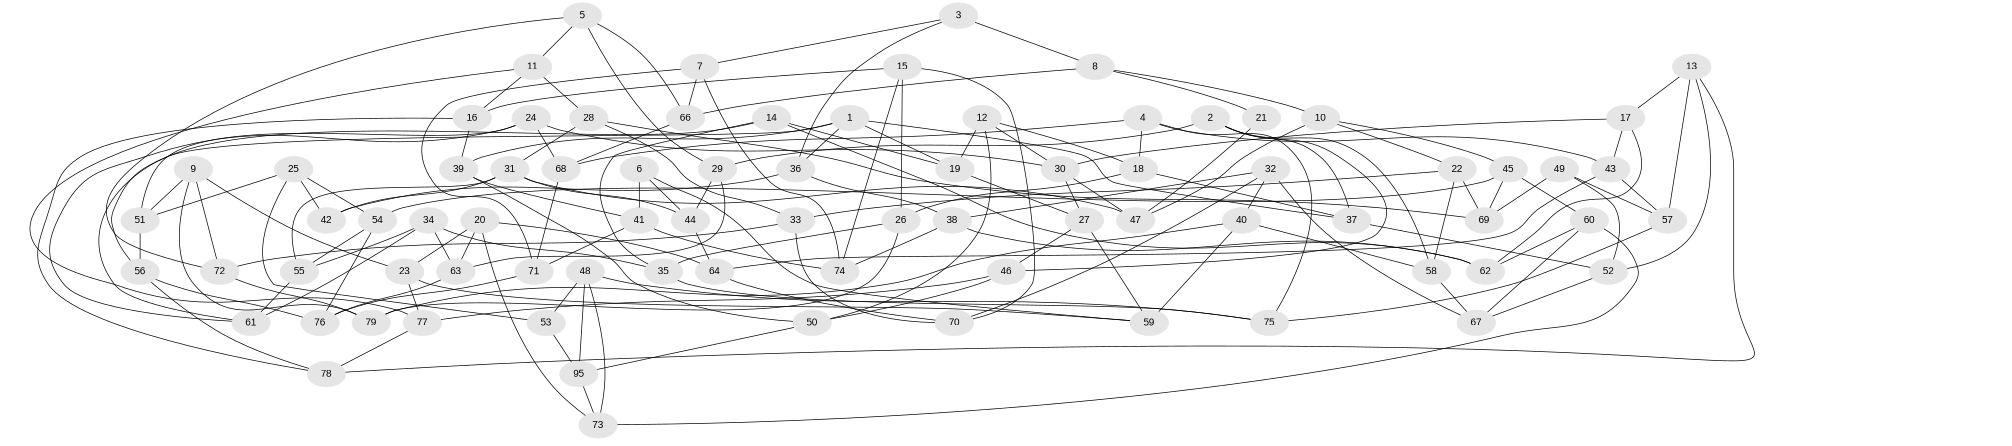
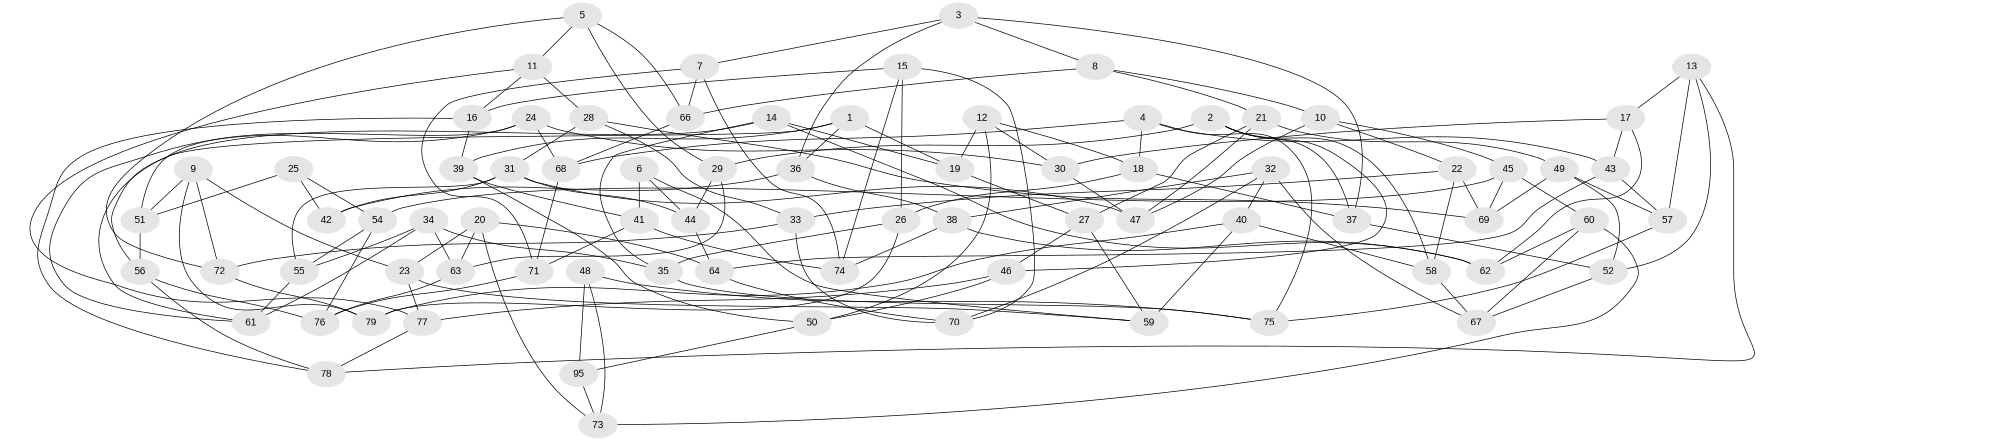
none -> (1411, 142)
(1100, 170) -> (1220, 52)
(1072, 195) -> (1174, 171)
(546, 323) -> none
